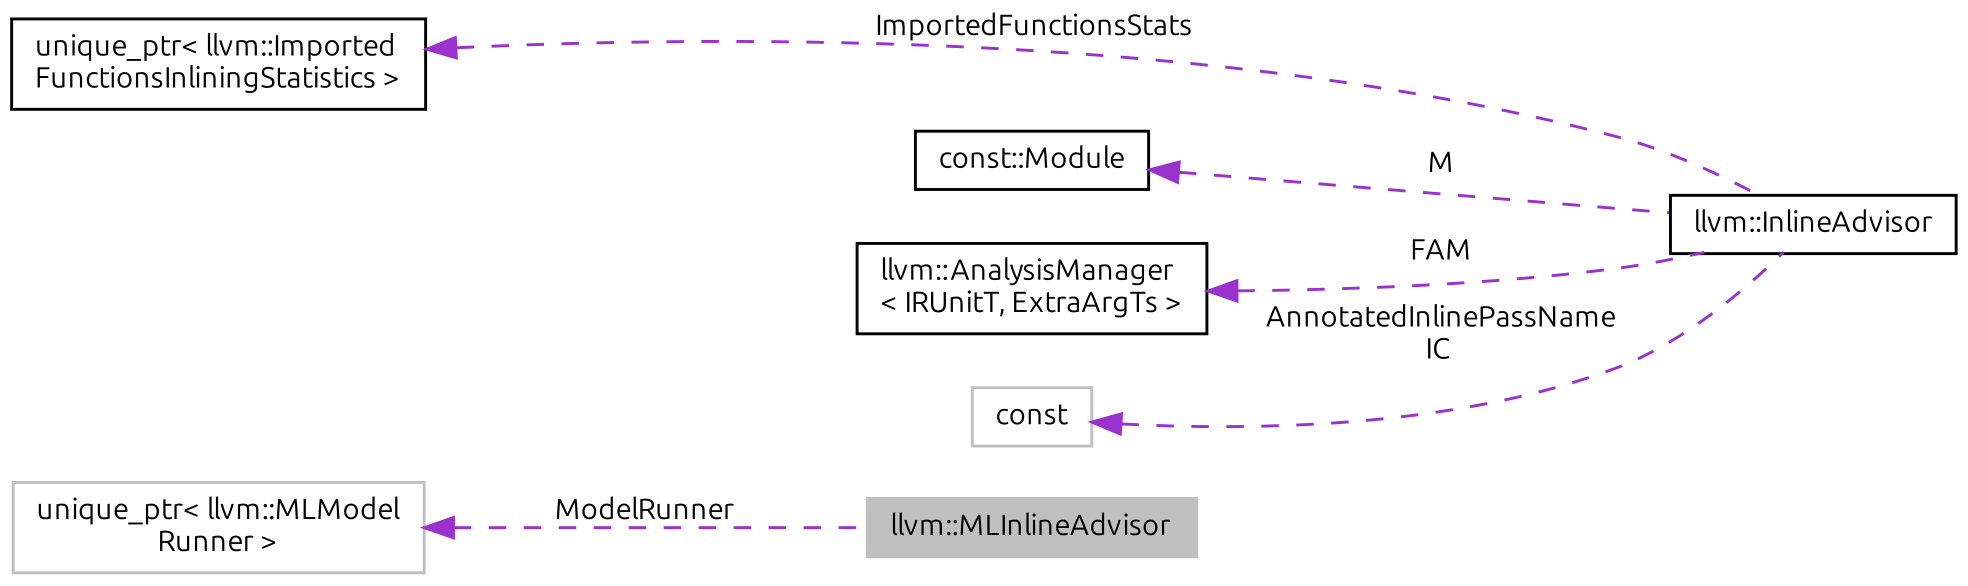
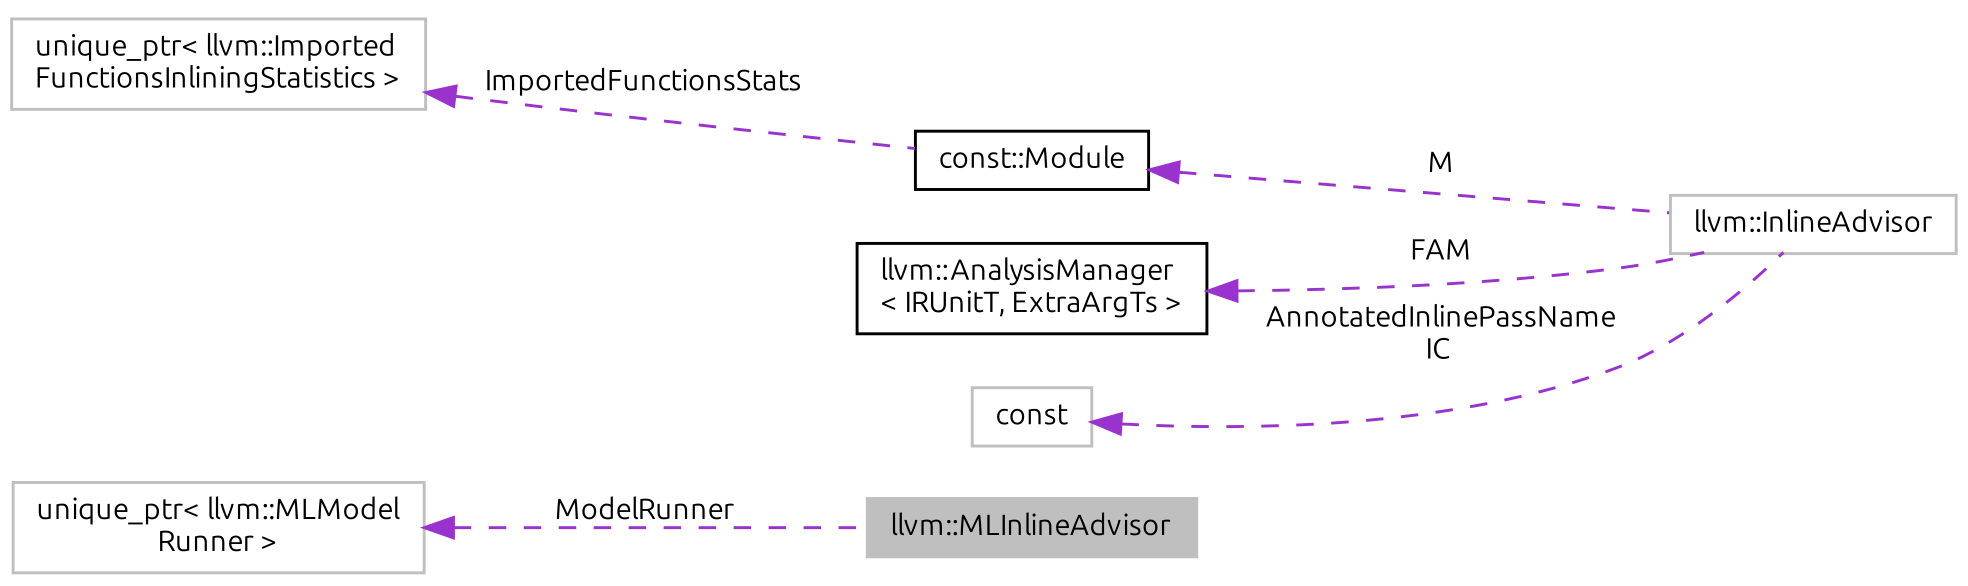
(1118, 57) -> (685, 123)
(219, 64) -> (219, 64)
(1813, 224) -> (1813, 224)
